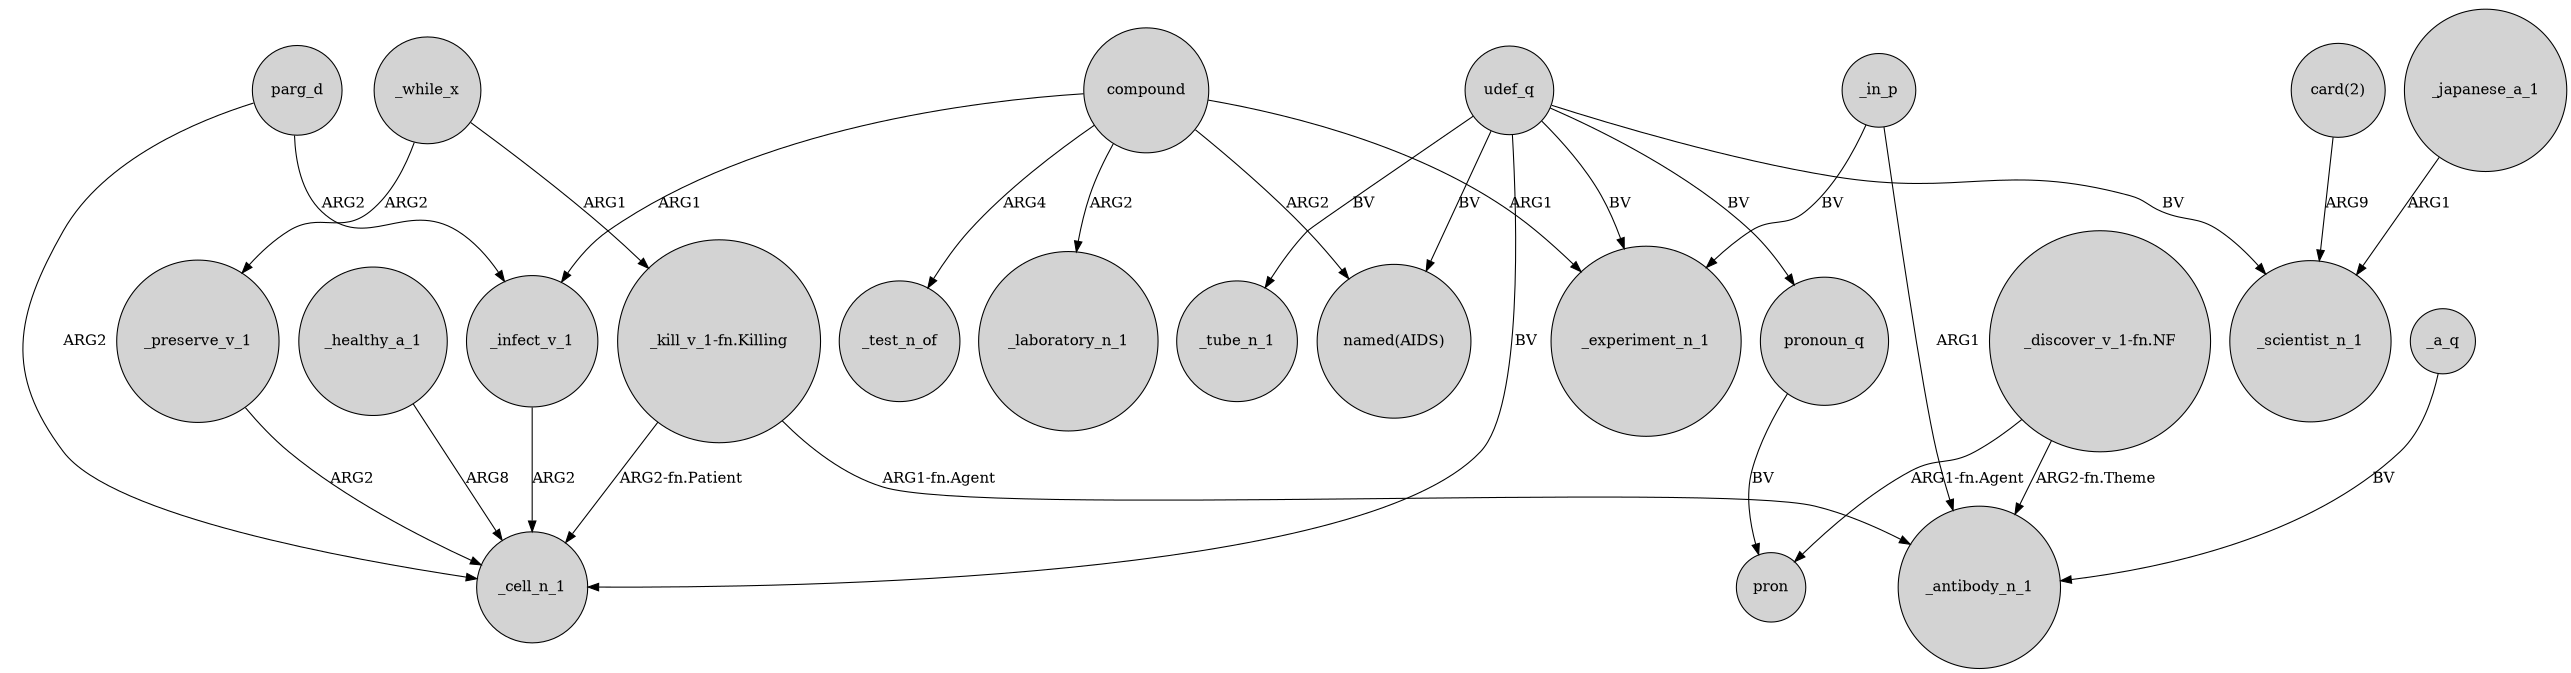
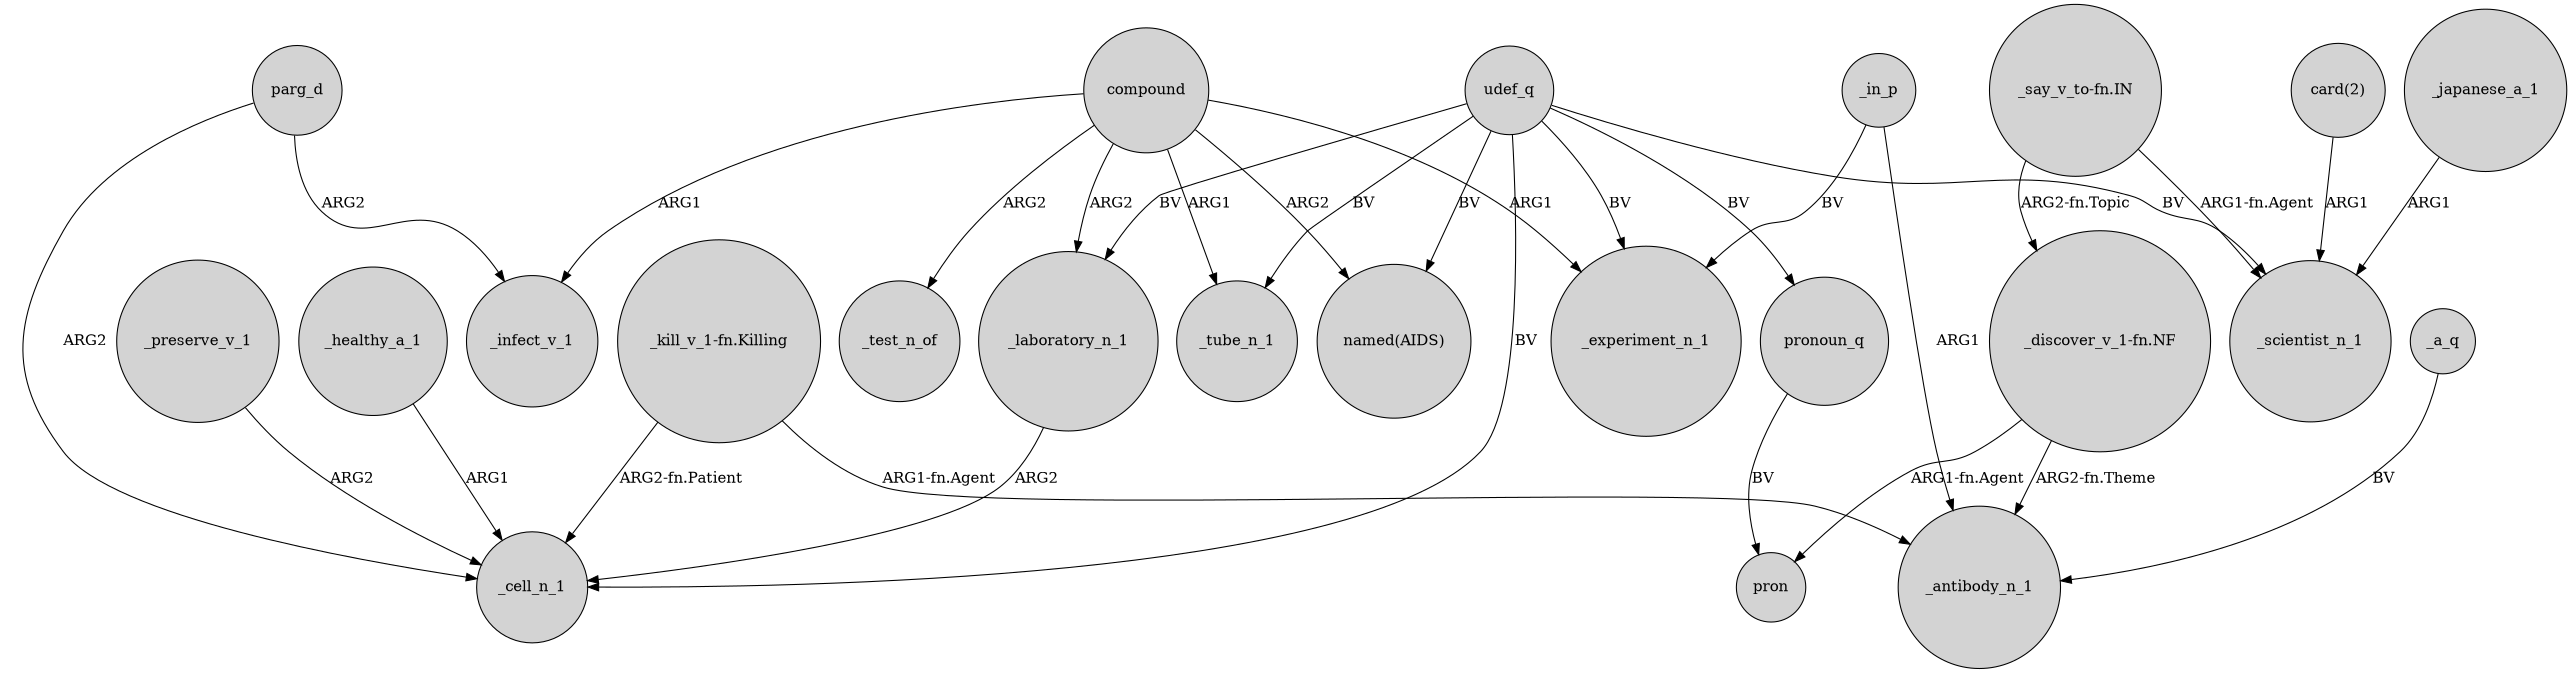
(428, 90) -> none
none -> (2075, 90)
none -> (1278, 159)
(1025, 204) -> (1025, 204)
(2347, 204) -> (2347, 204)
none -> (1190, 212)
(532, 464) -> (840, 542)
(488, 479) -> (488, 479)
